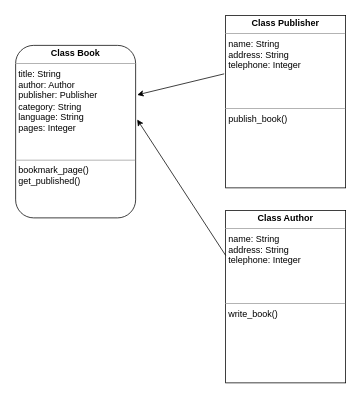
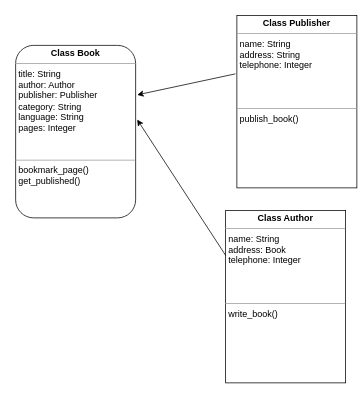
(285, 102) -> (297, 102)
(267, 237) -> (267, 237)
